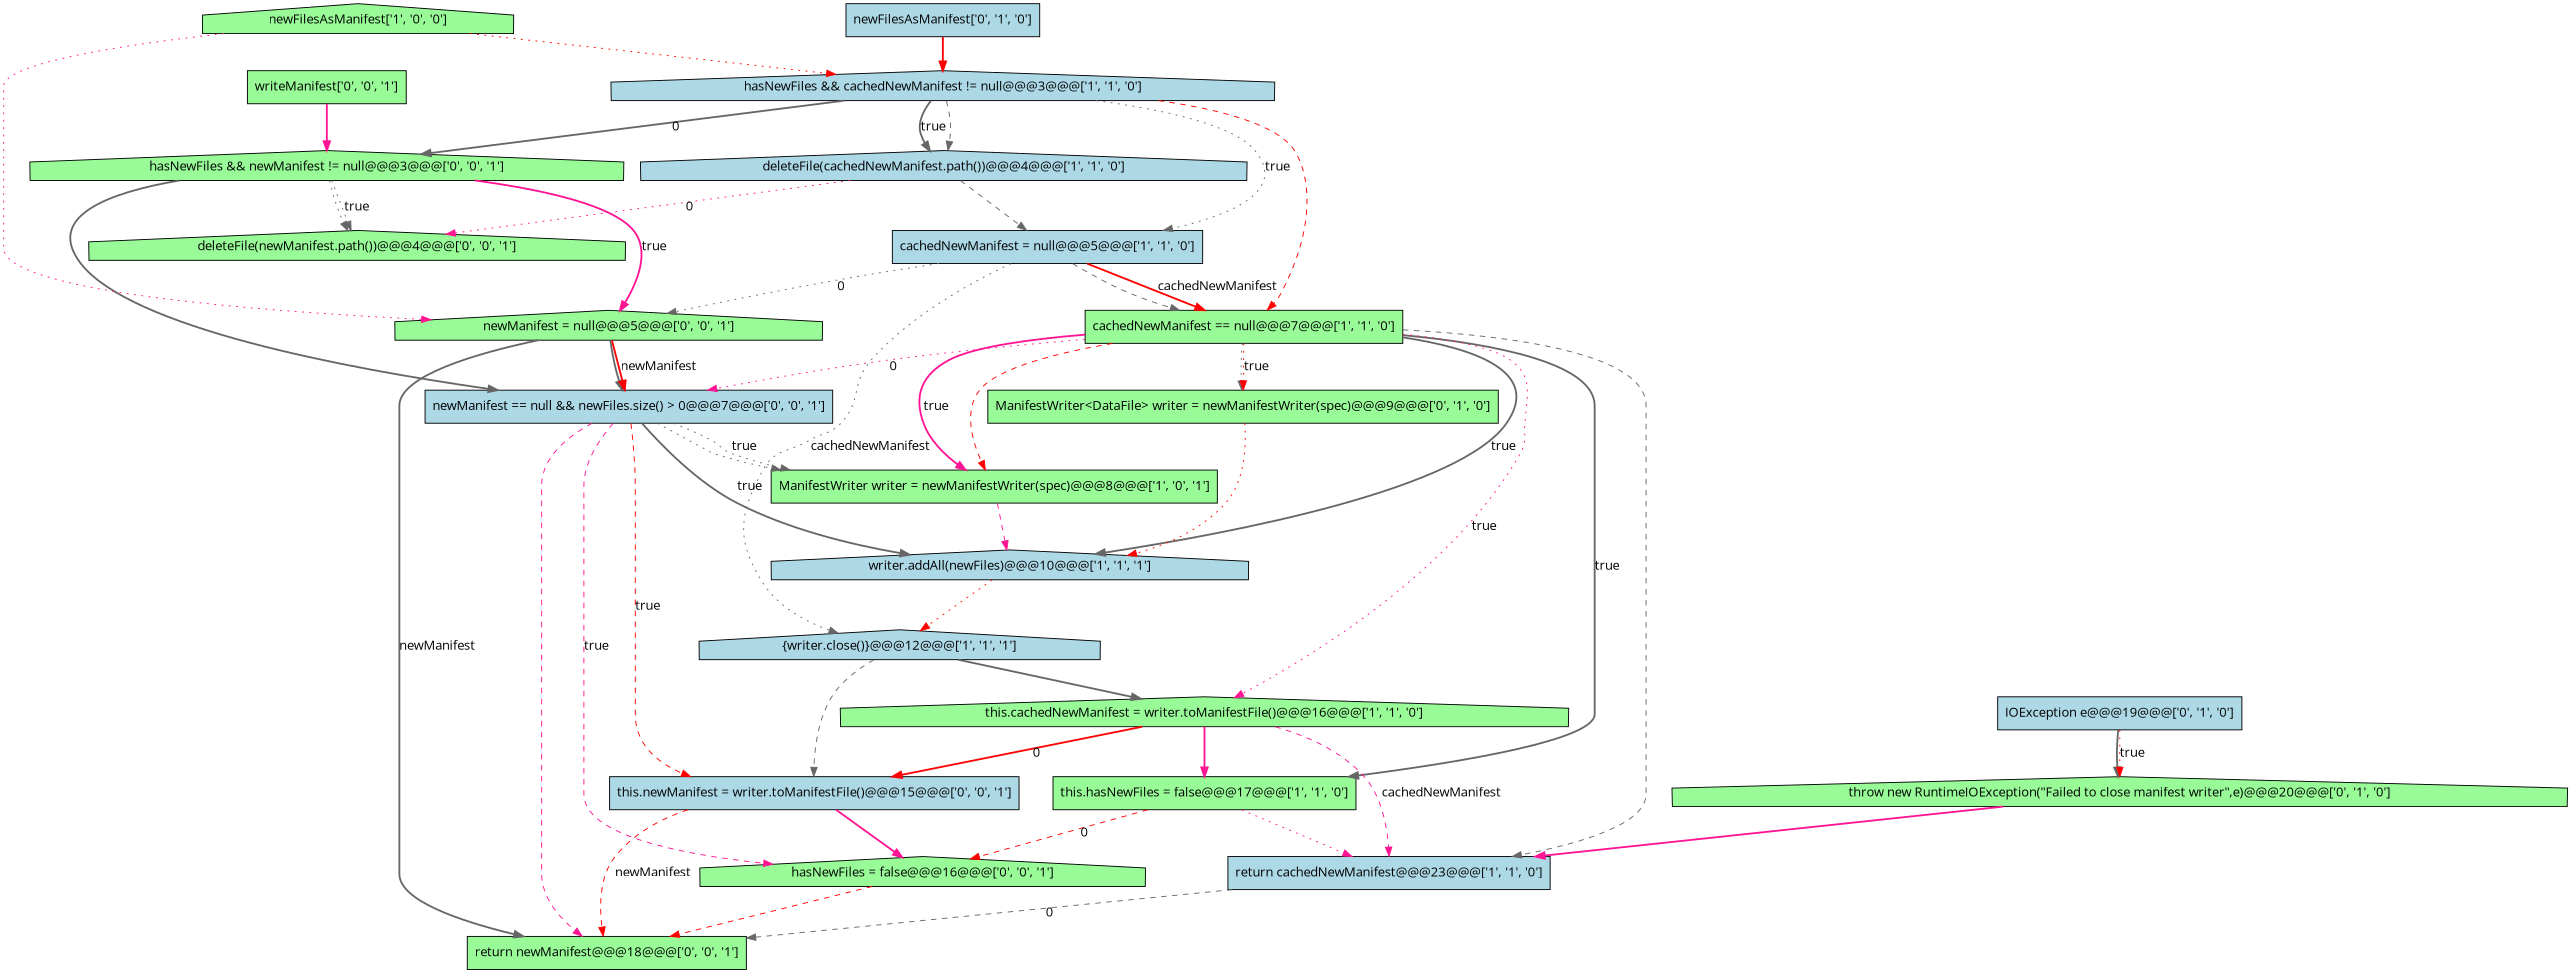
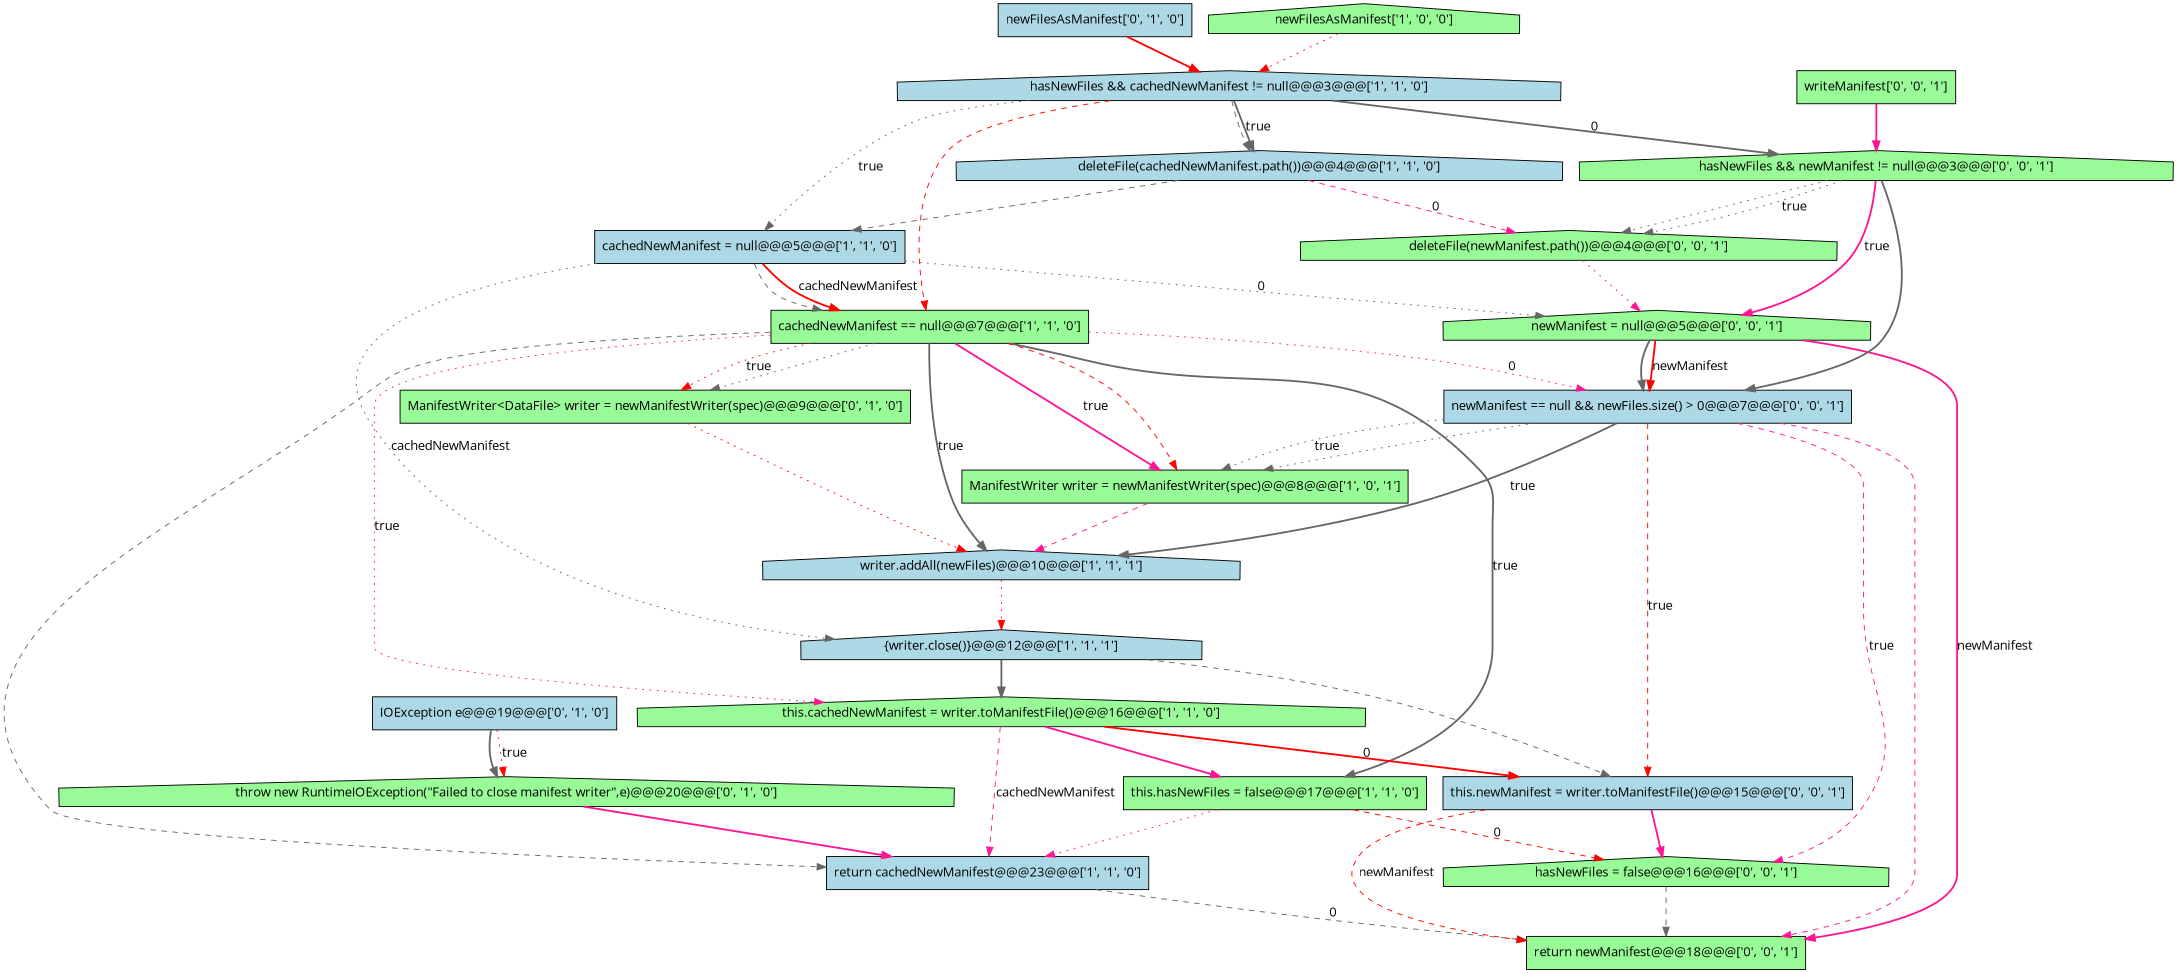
(653, 207) -> (1408, 205)
(16, 263) -> (1608, 283)
(399, 628) -> (1957, 633)
(776, 910) -> (1666, 907)
